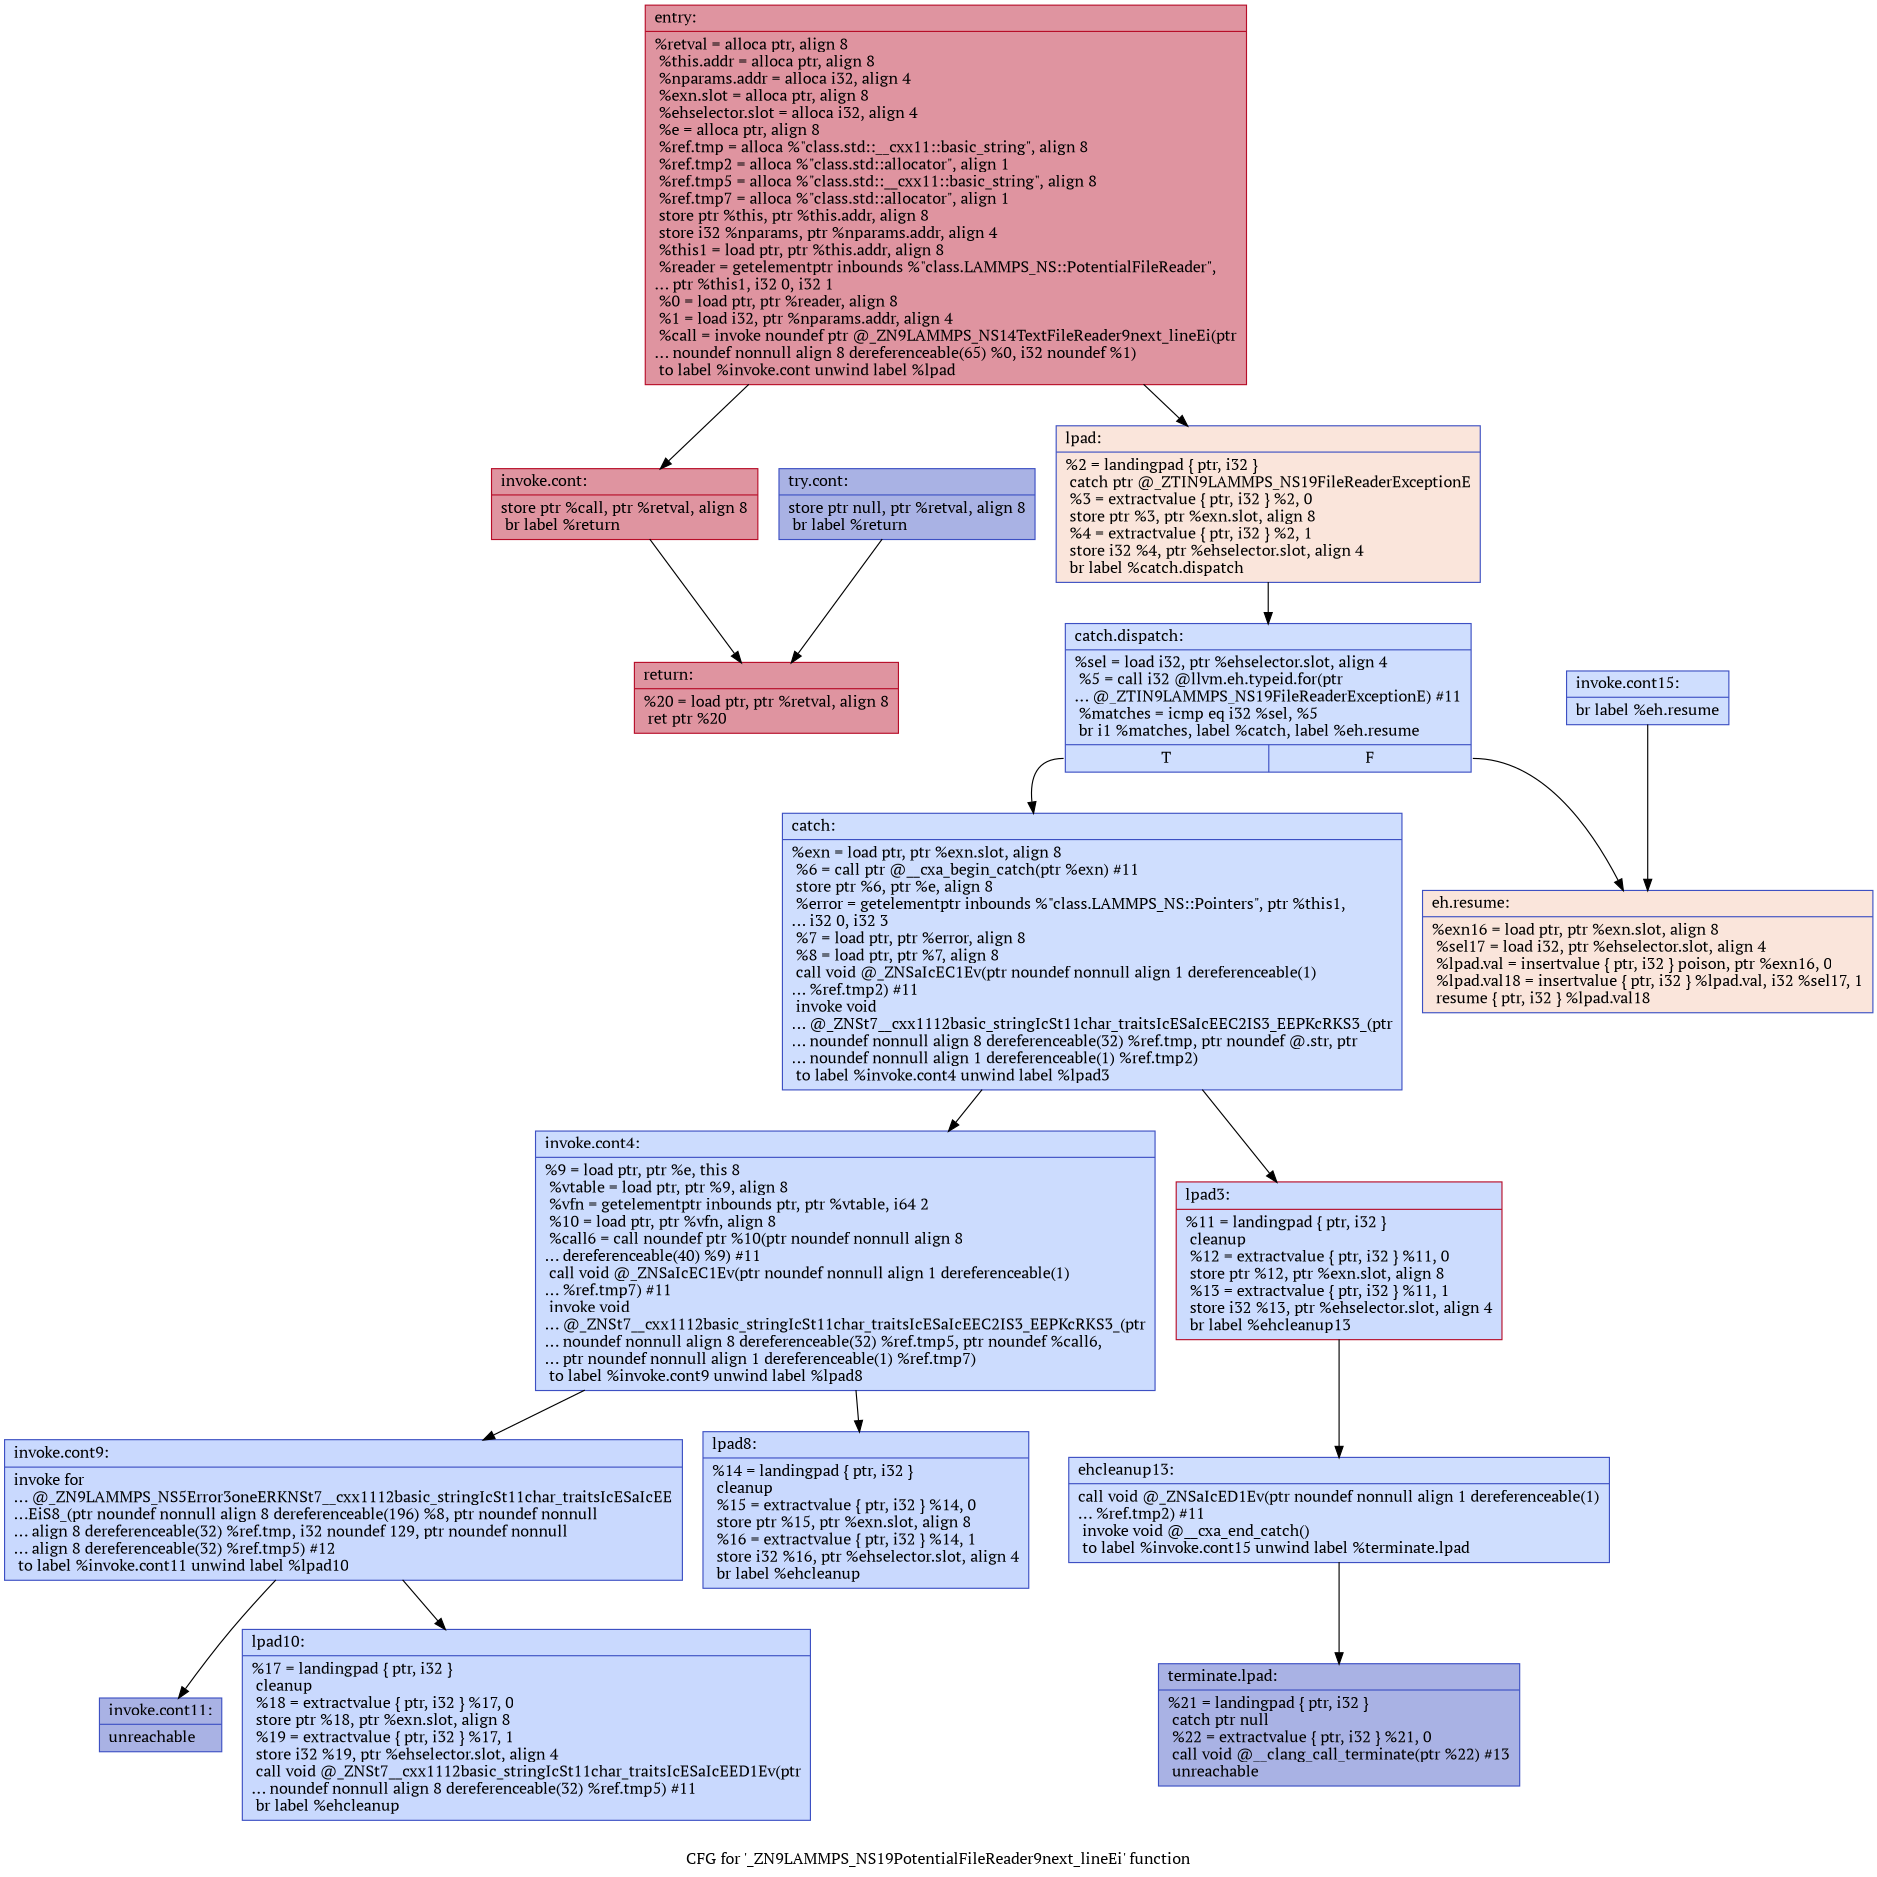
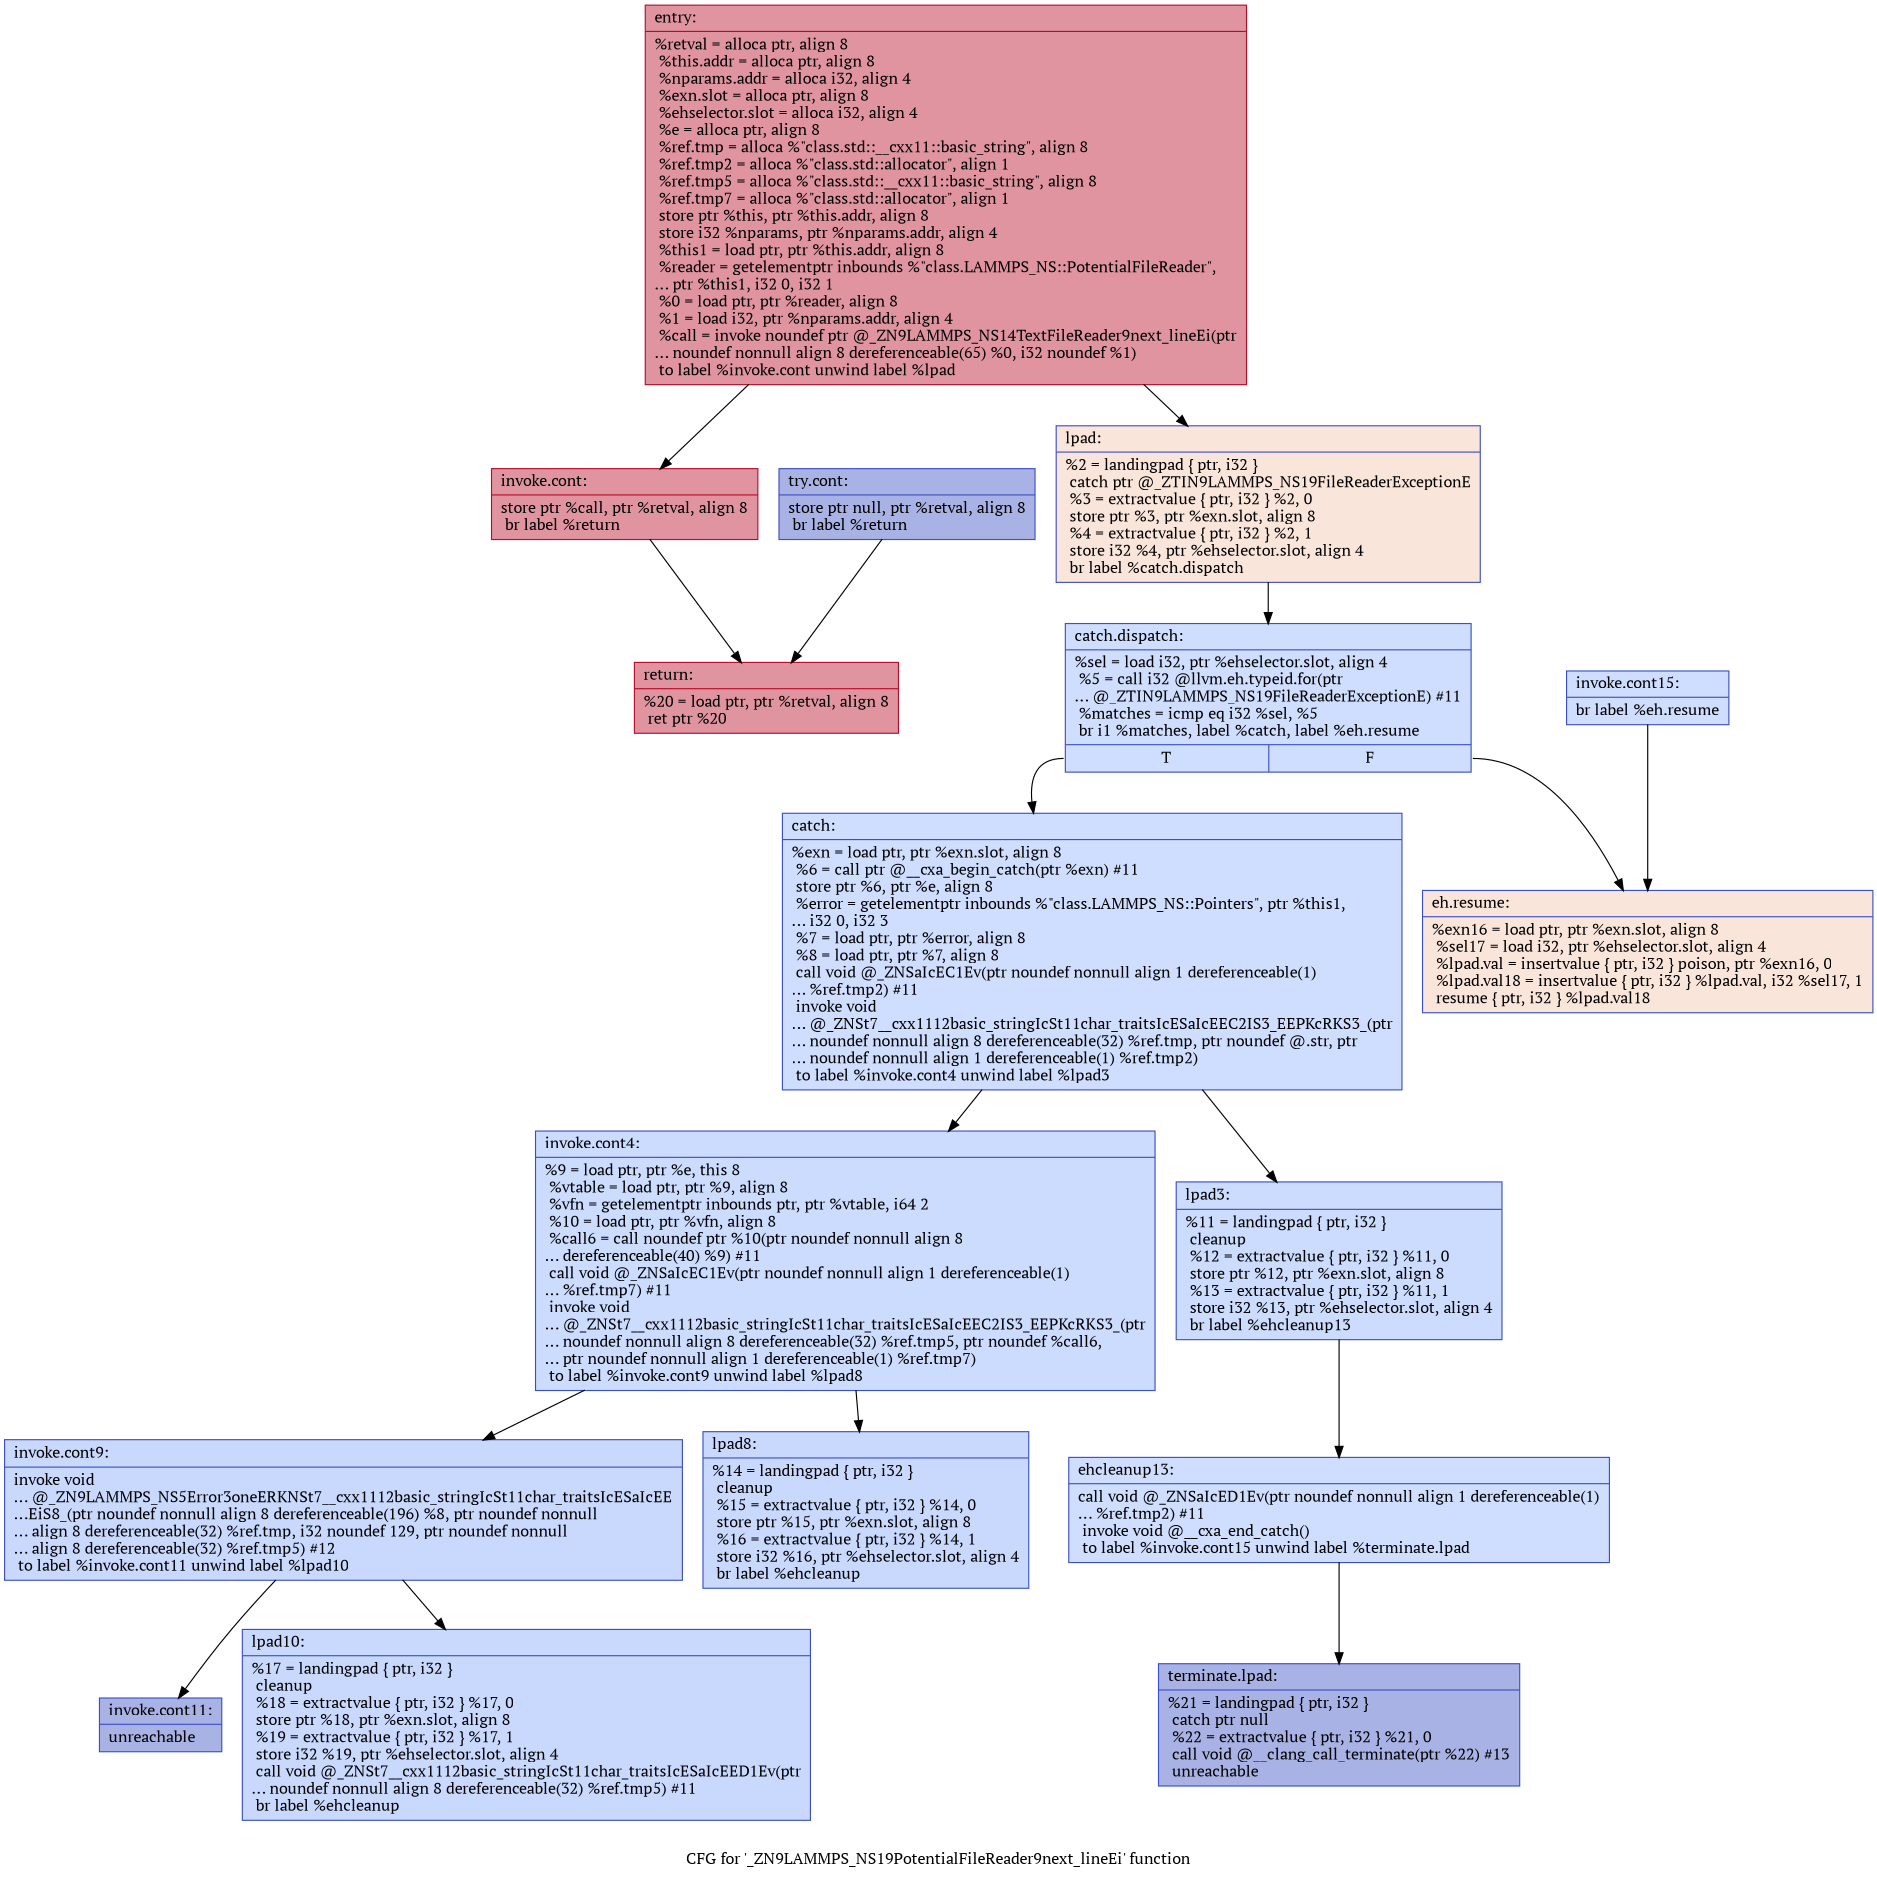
(1339, 1261) -> (1339, 1261)
(49, 1480) -> (54, 1480)
